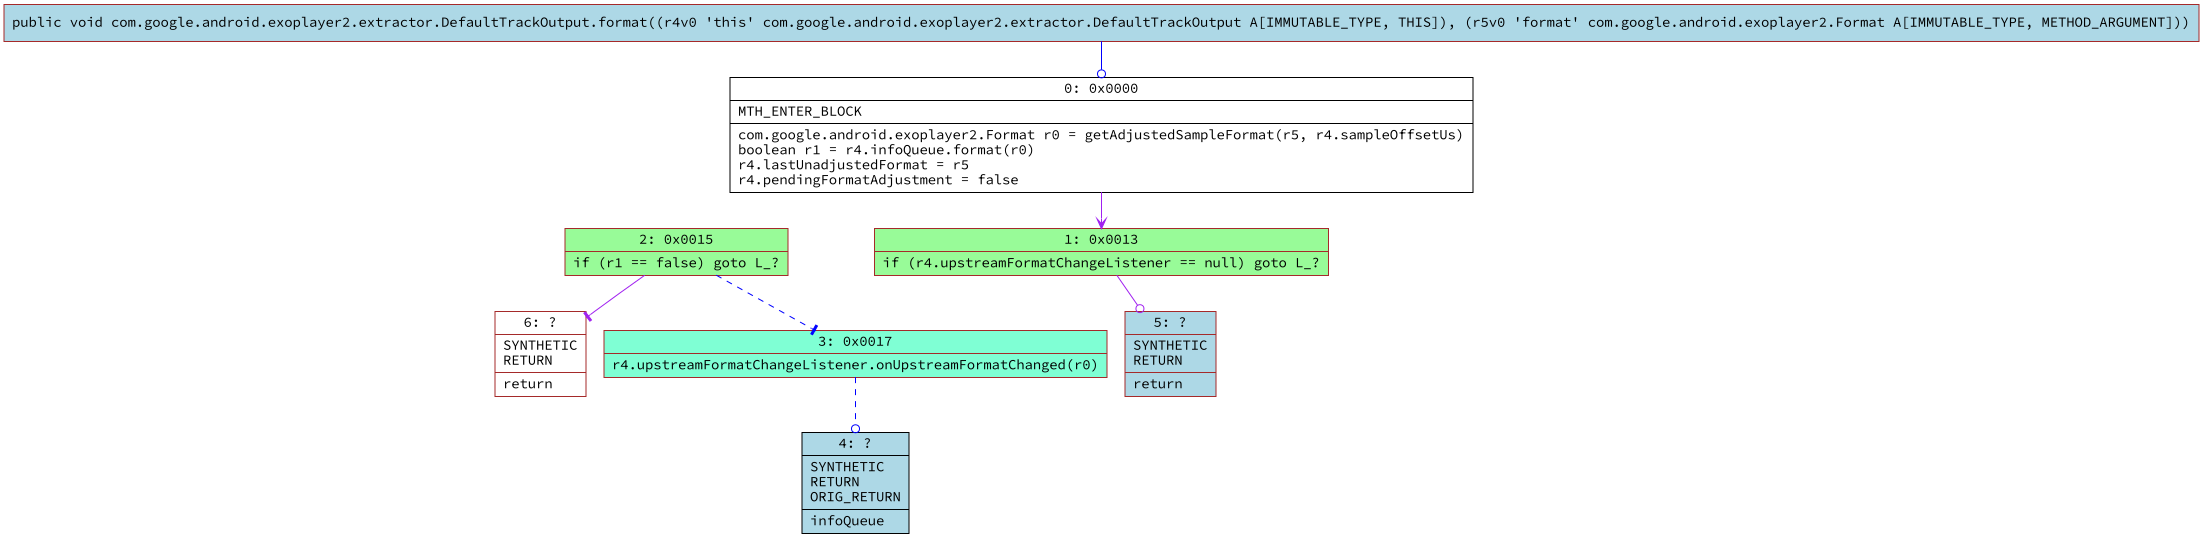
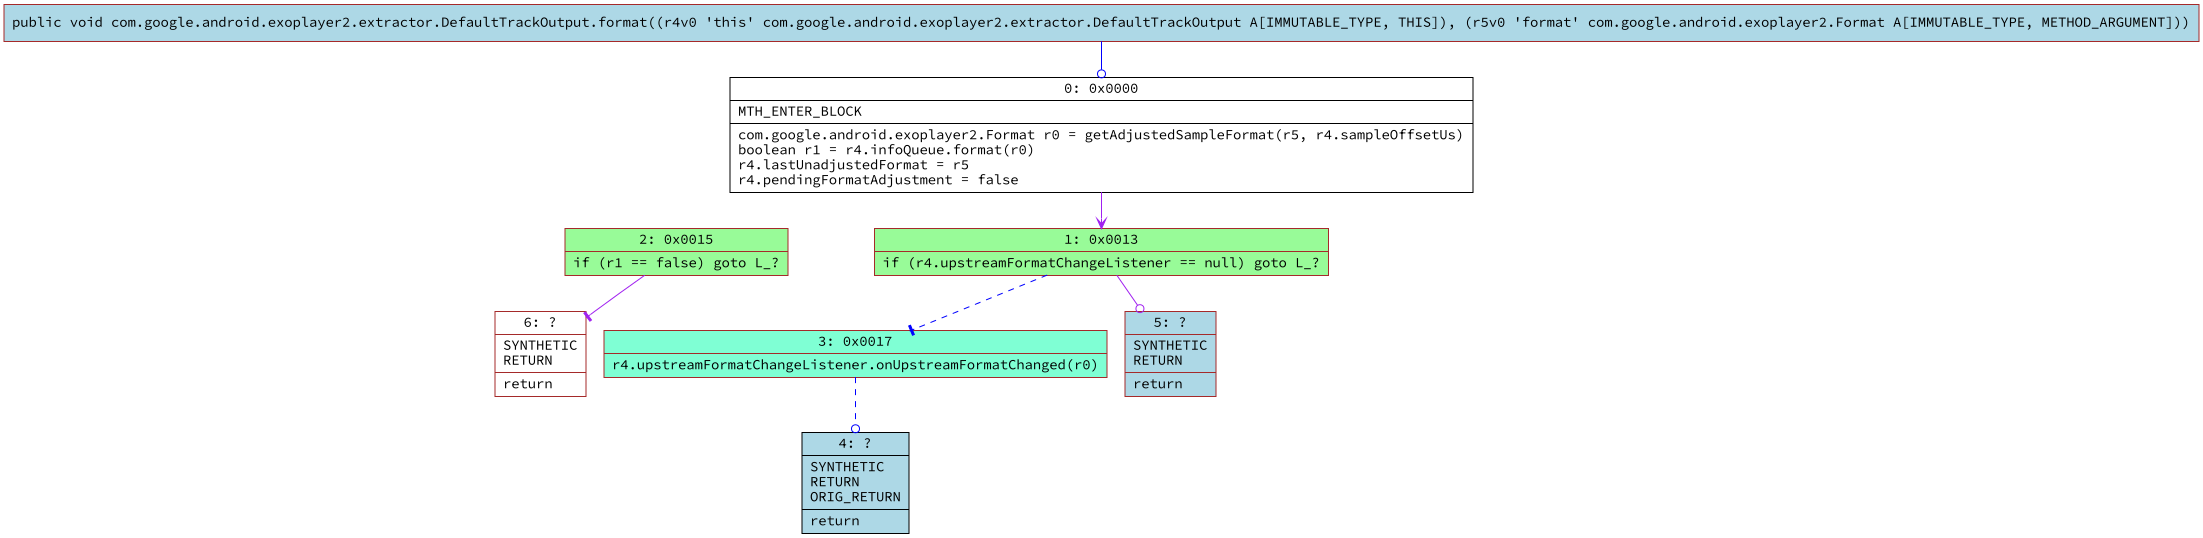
(764, 302) -> (981, 302)
(848, 521) -> (835, 521)
